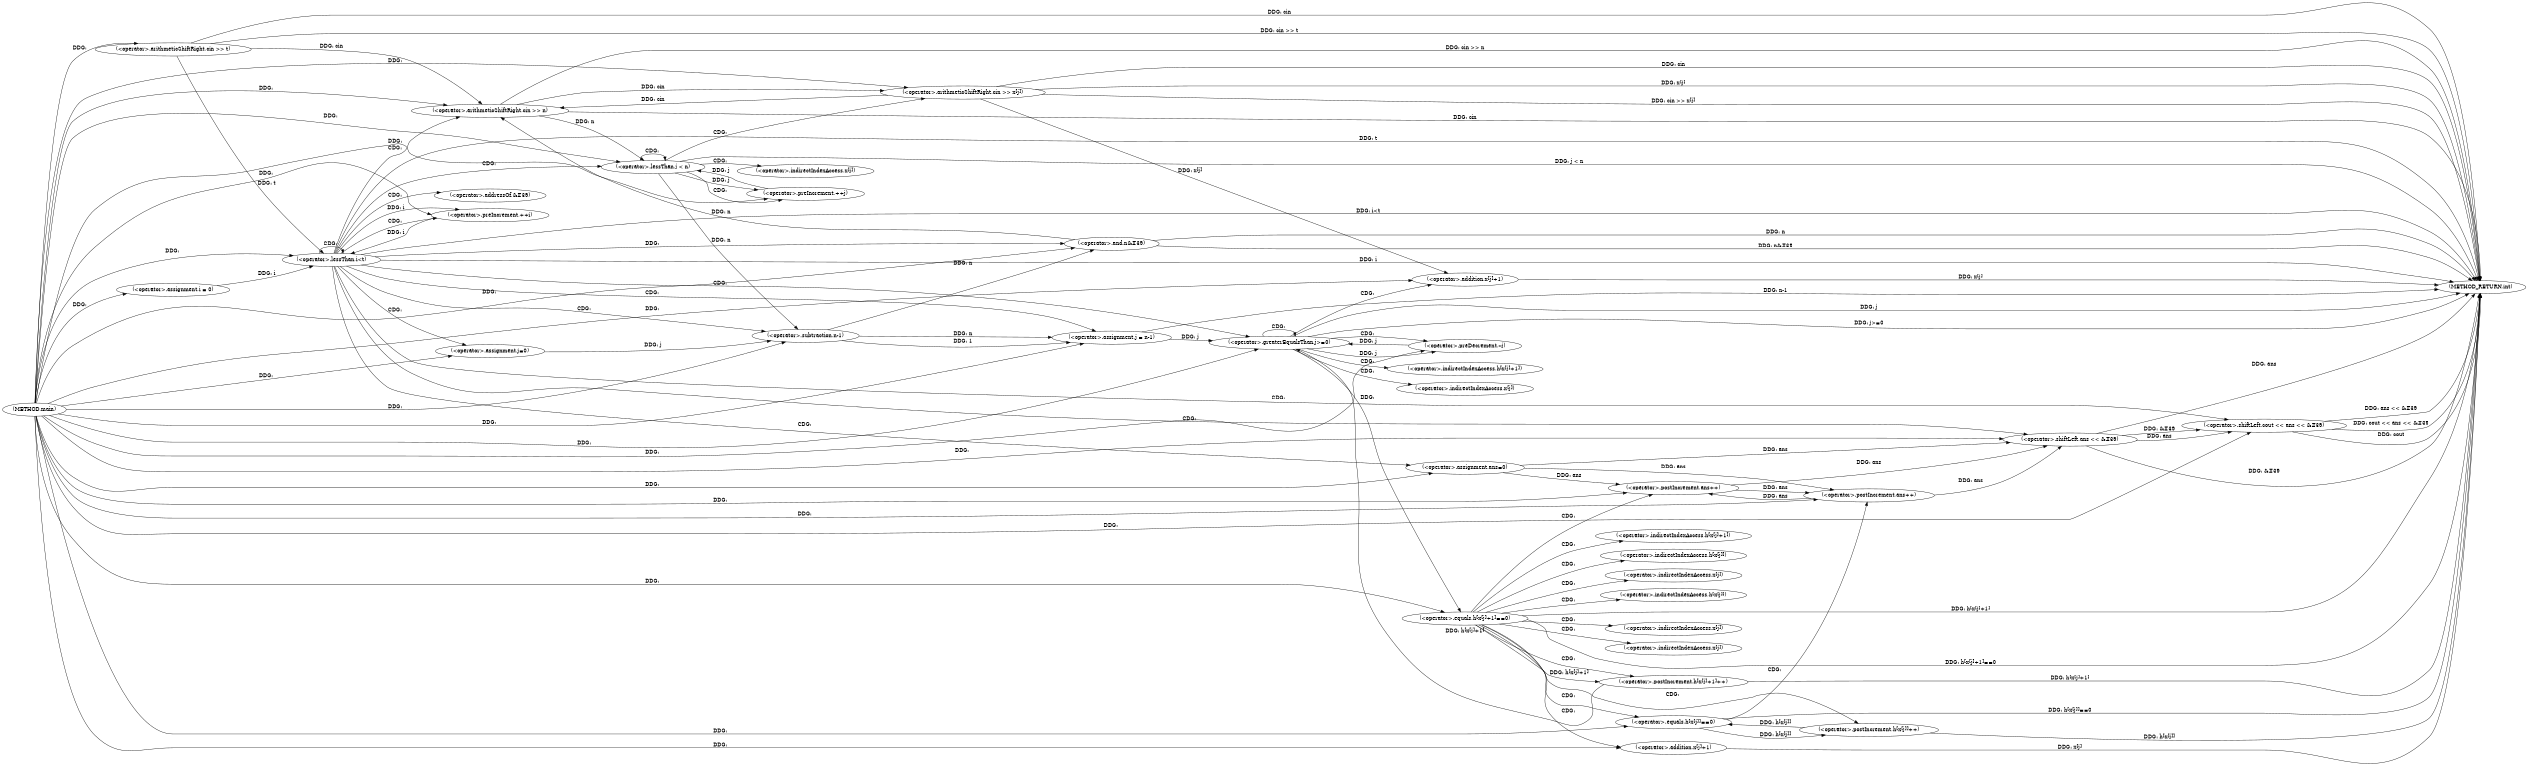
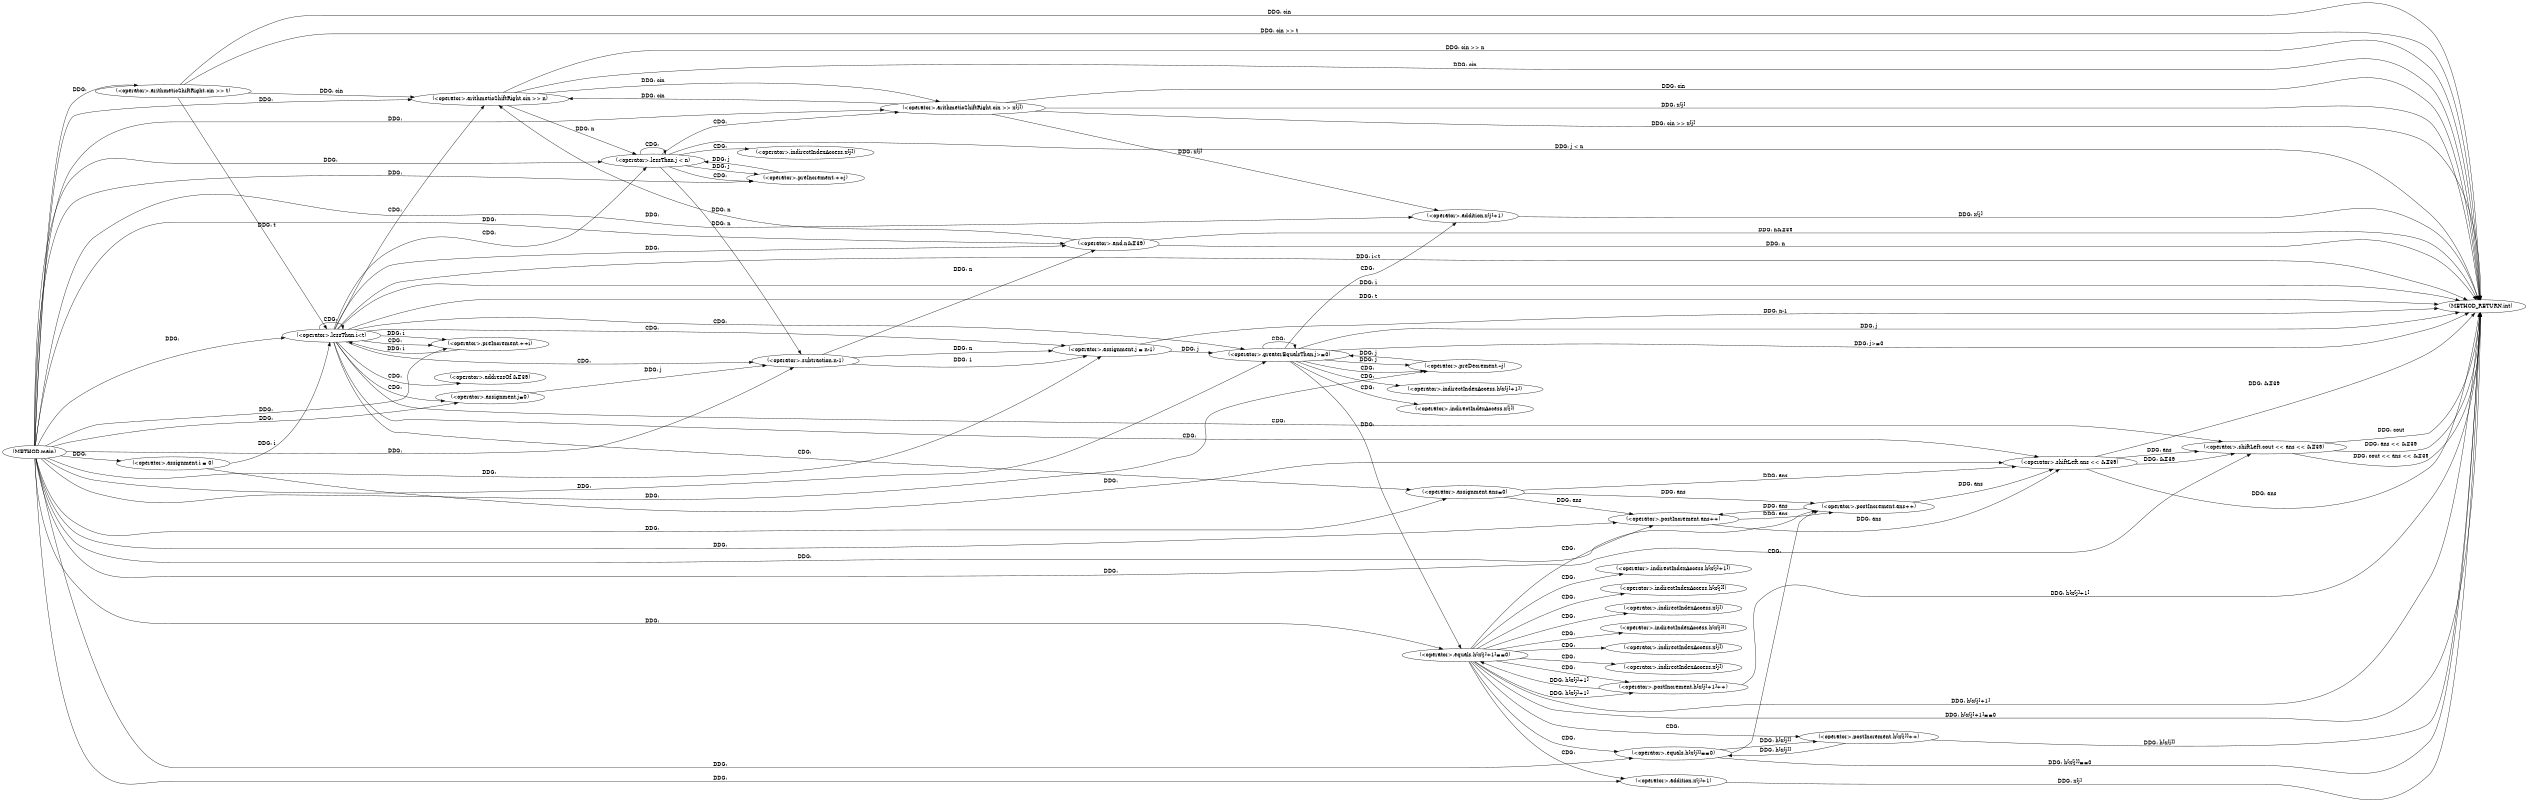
(1012, 456) -> (1102, 490)
(1376, 616) -> (1541, 682)
